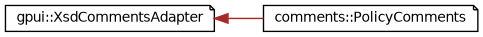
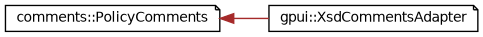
(246, 18) -> (251, 18)
